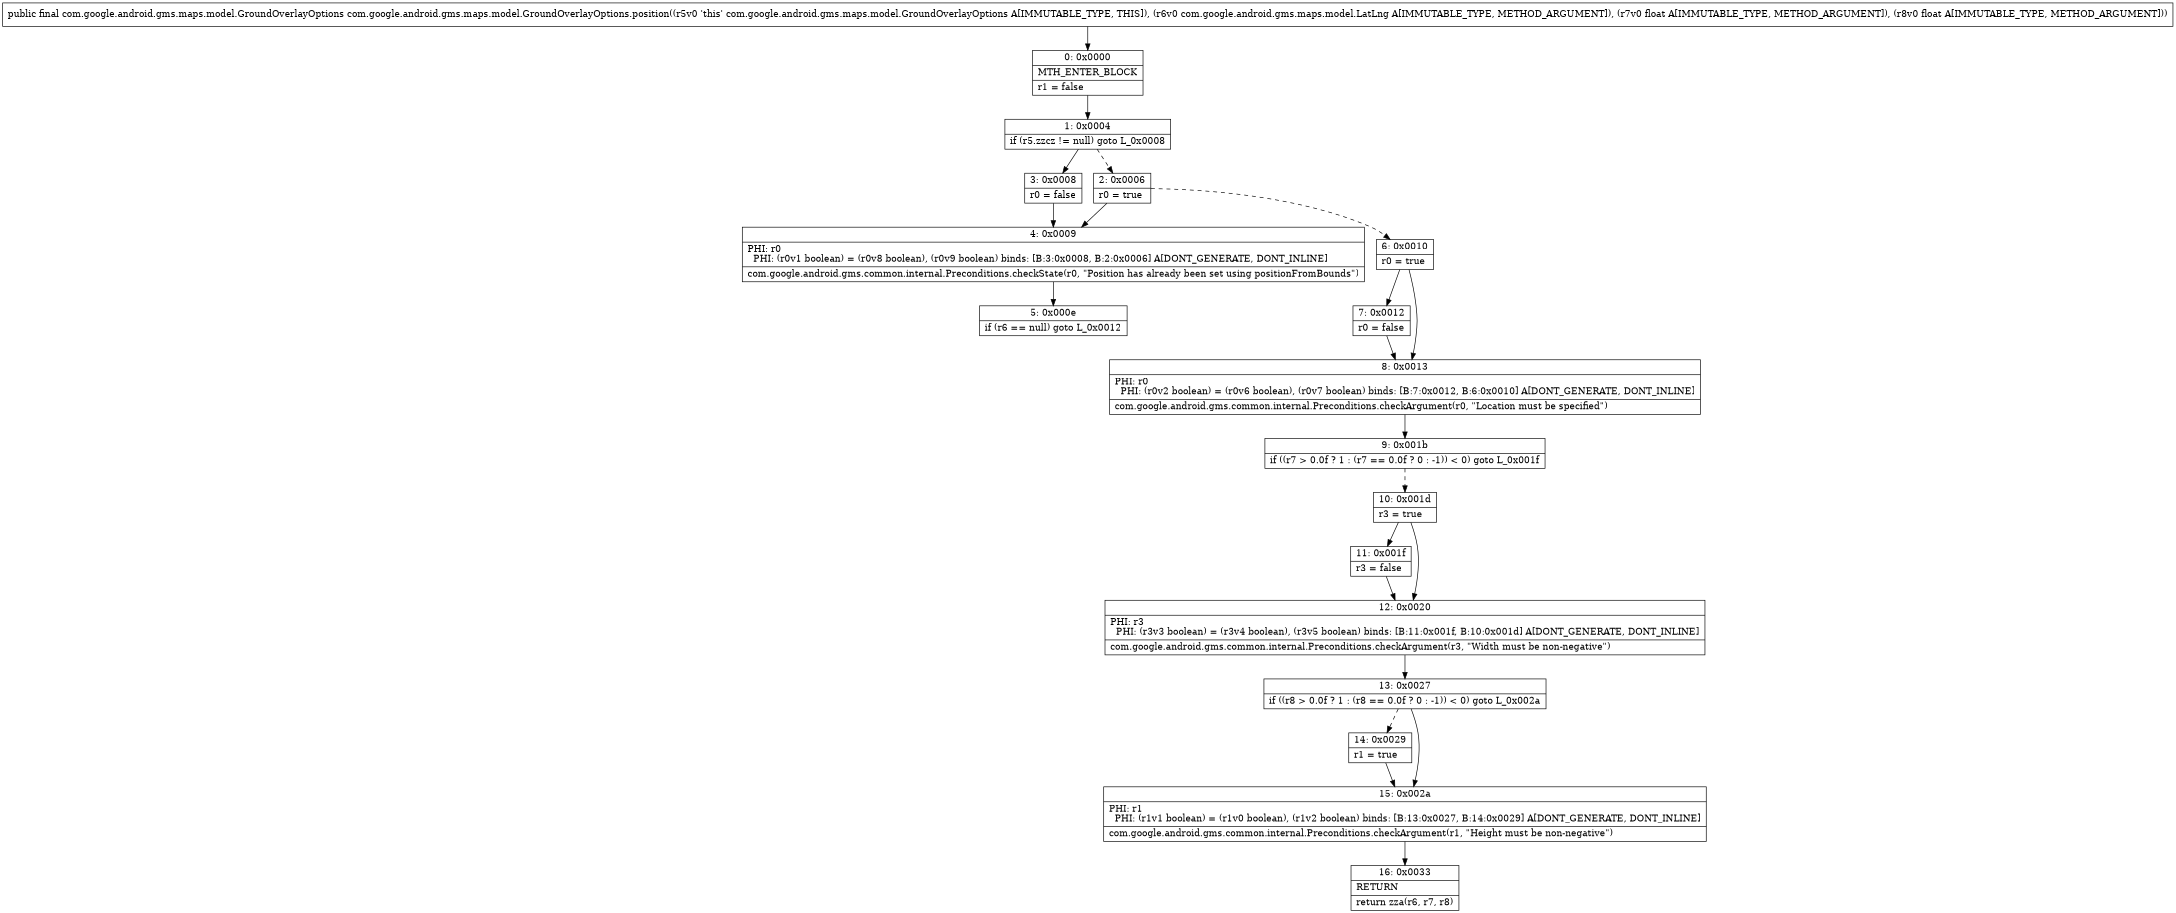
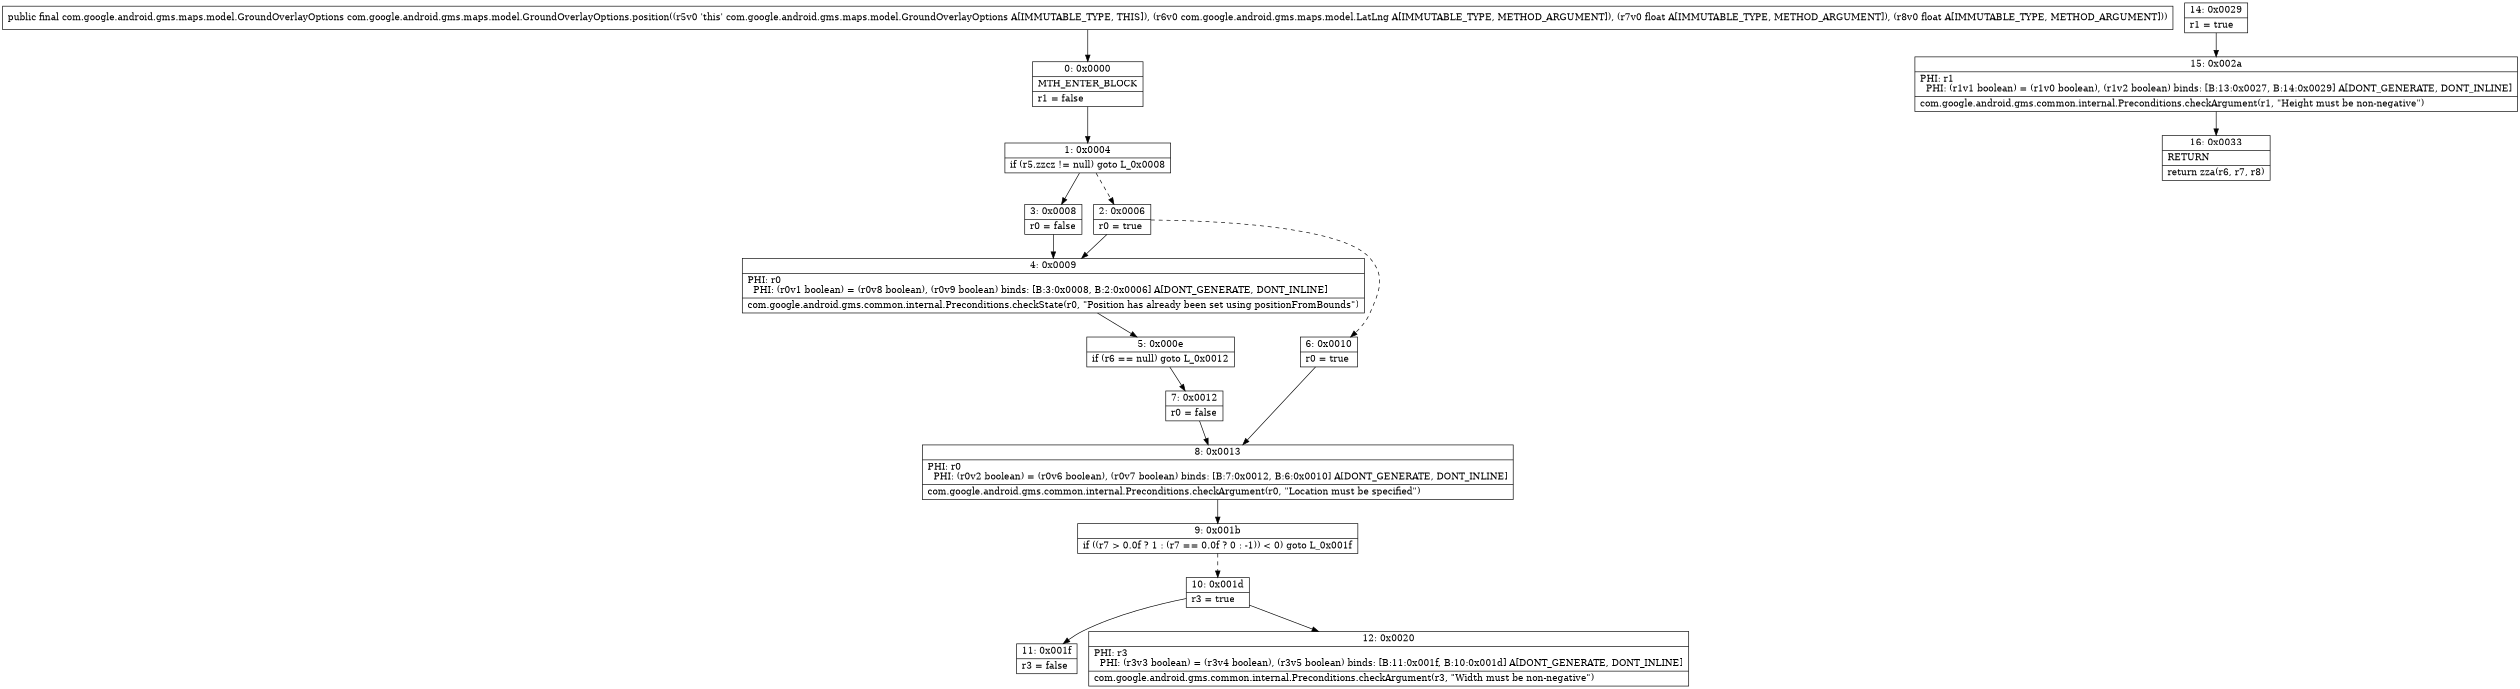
(1394, 285) -> (1176, 376)
(1390, 585) -> none
(1405, 694) -> none
